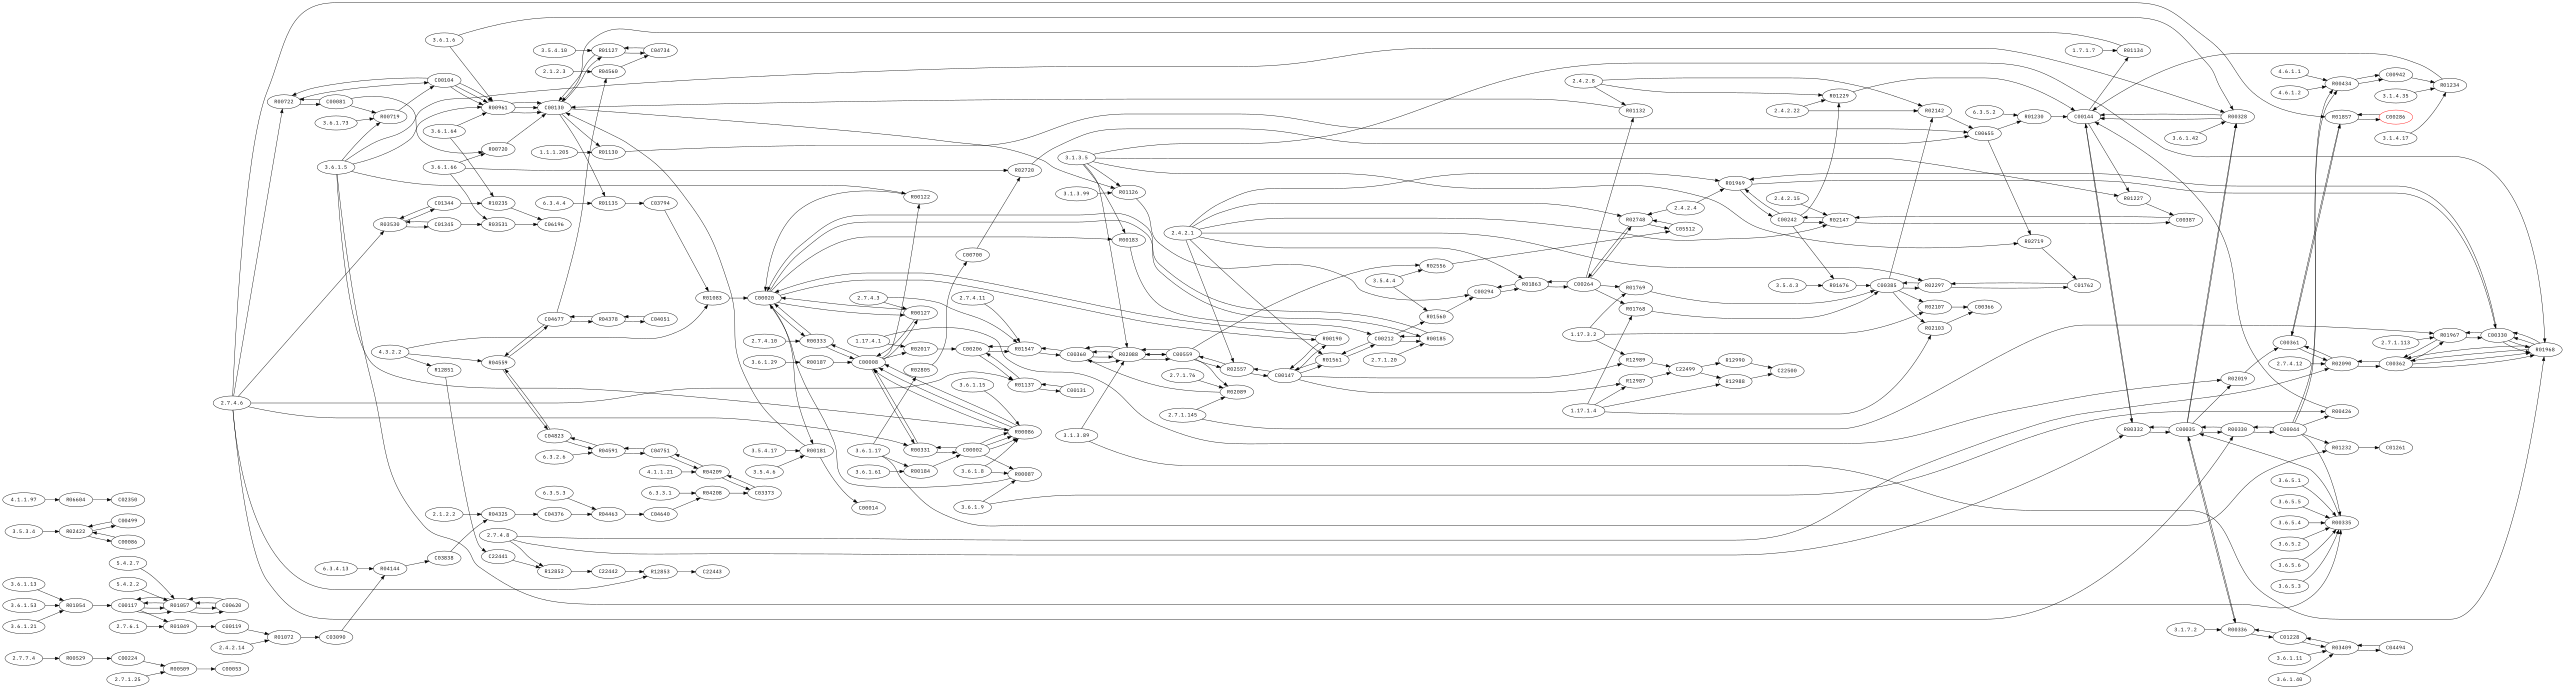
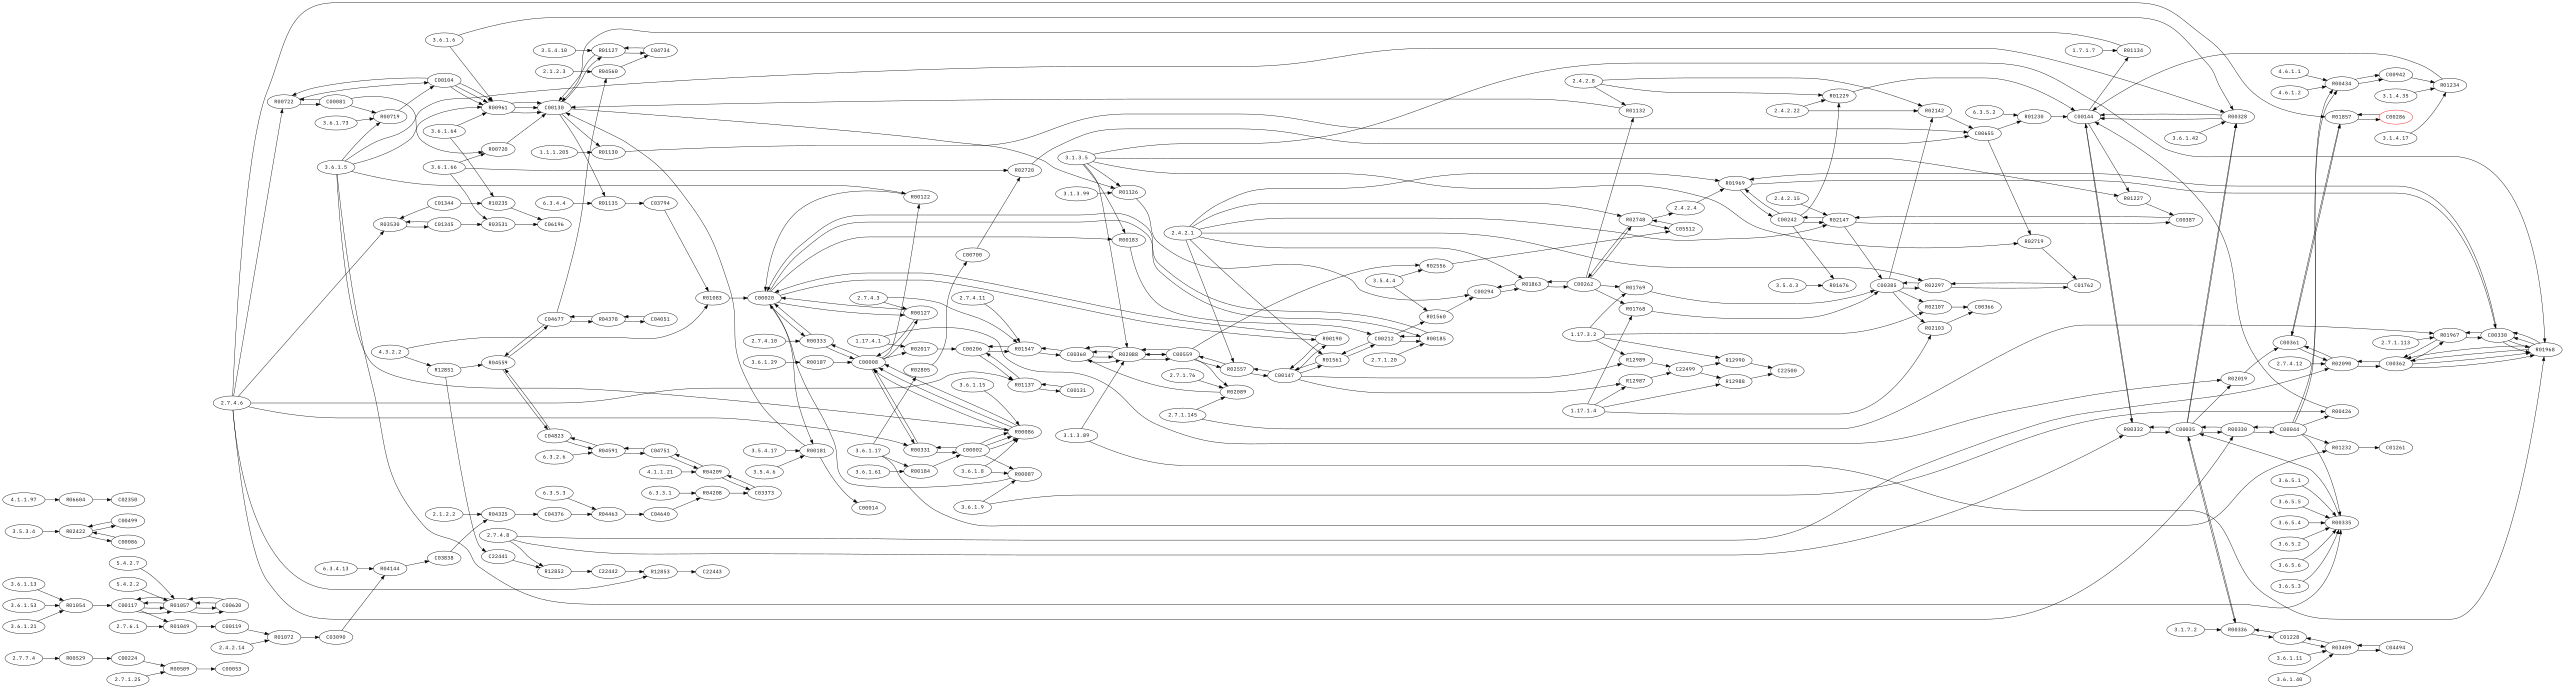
(1659, 212) -> (1661, 216)
(418, 216) -> none
(1584, 284) -> (1584, 284)
(1861, 286) -> (1862, 251)
none -> (1659, 347)
(443, 357) -> (469, 367)
